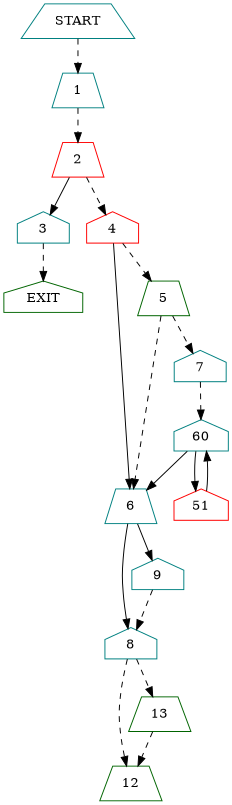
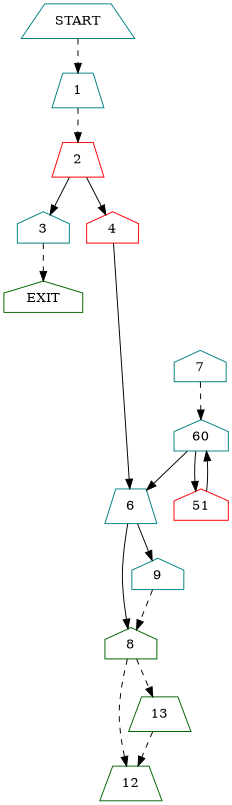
(94, 192) -> (94, 192)
(164, 298) -> none
(131, 645) -> (131, 645)
